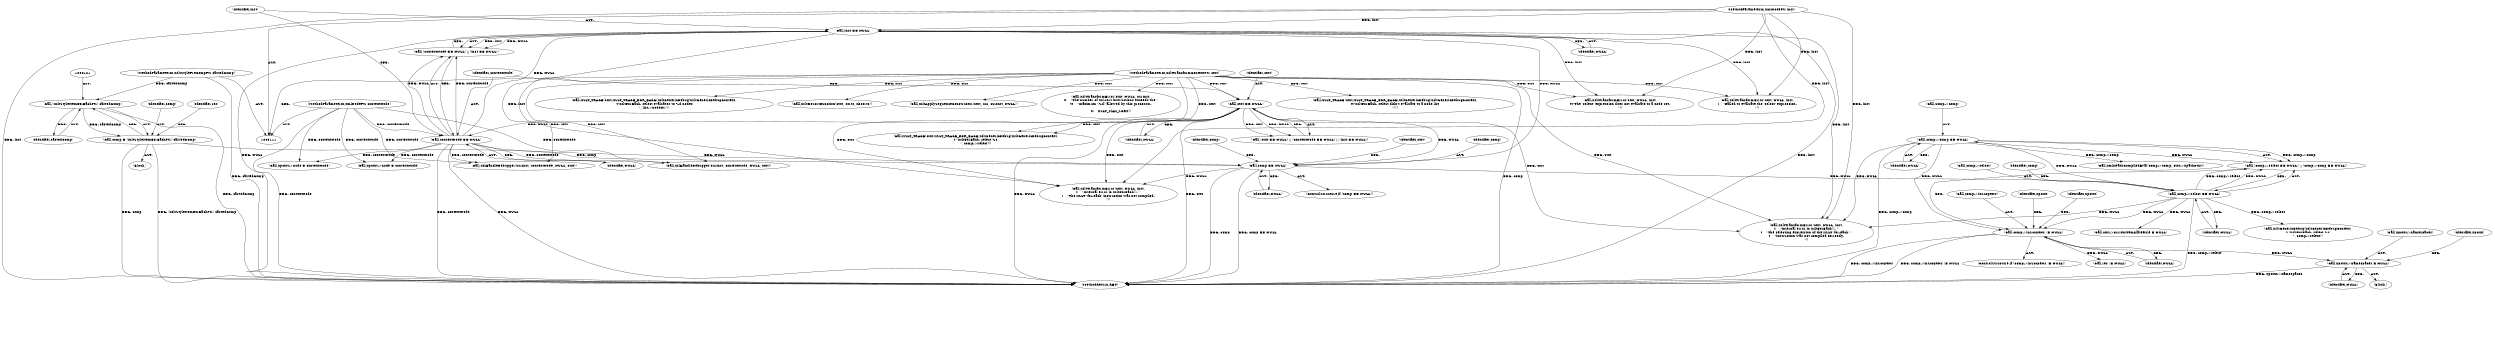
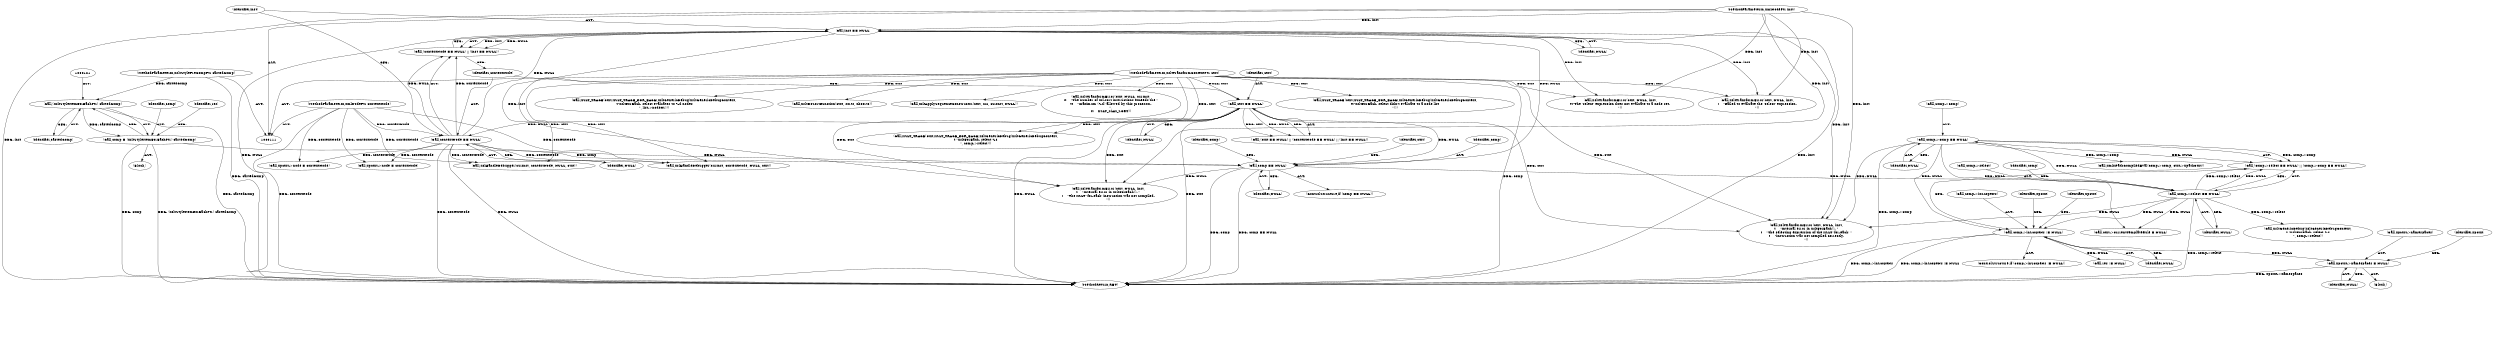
(1218, 84) -> (1218, 84)
(440, 94) -> (474, 62)
(286, 104) -> (286, 104)
(63, 125) -> (63, 125)
none -> (2037, 179)
